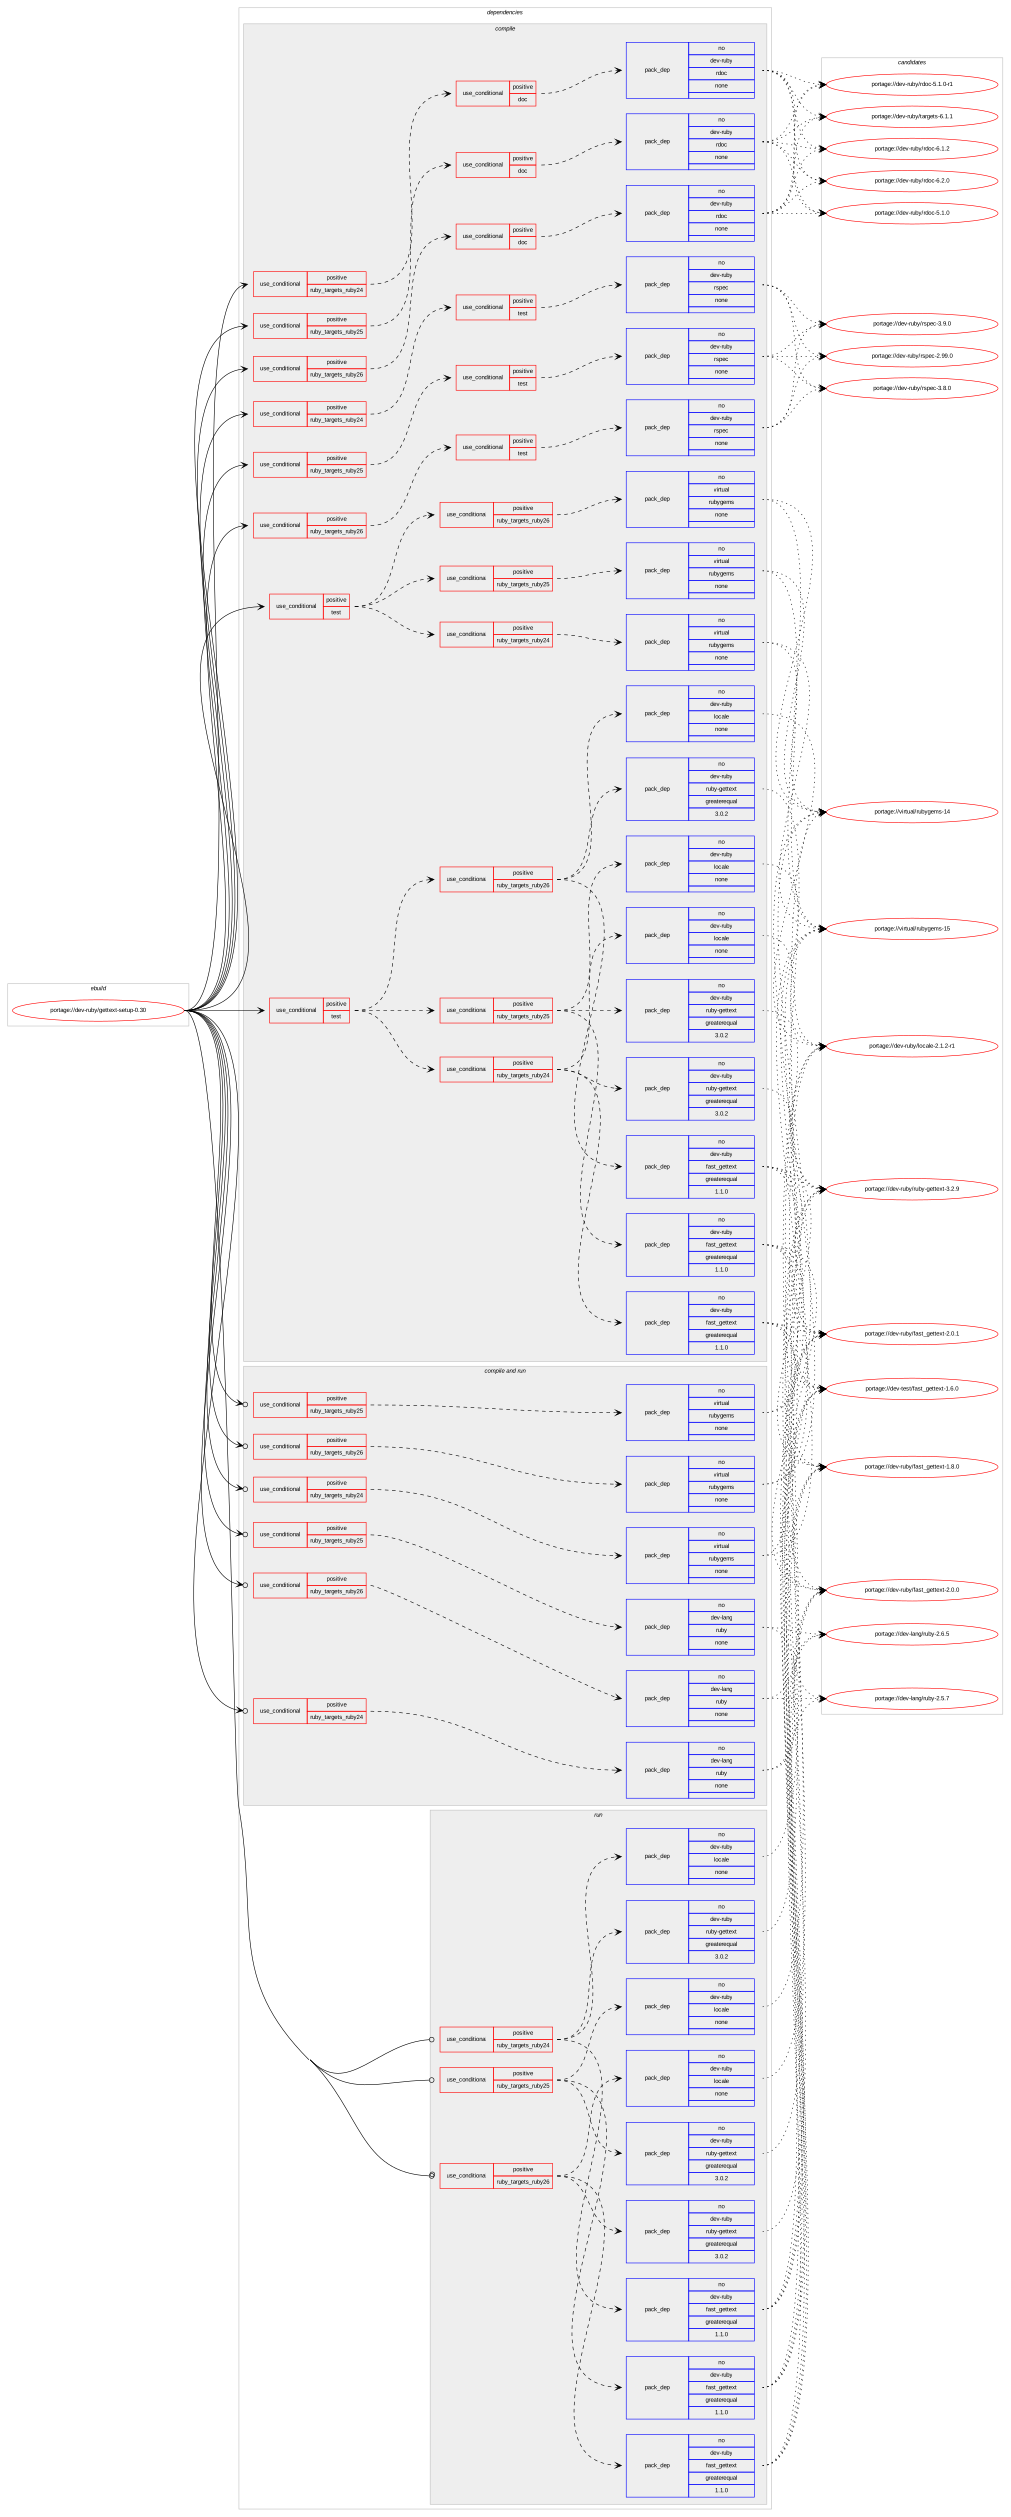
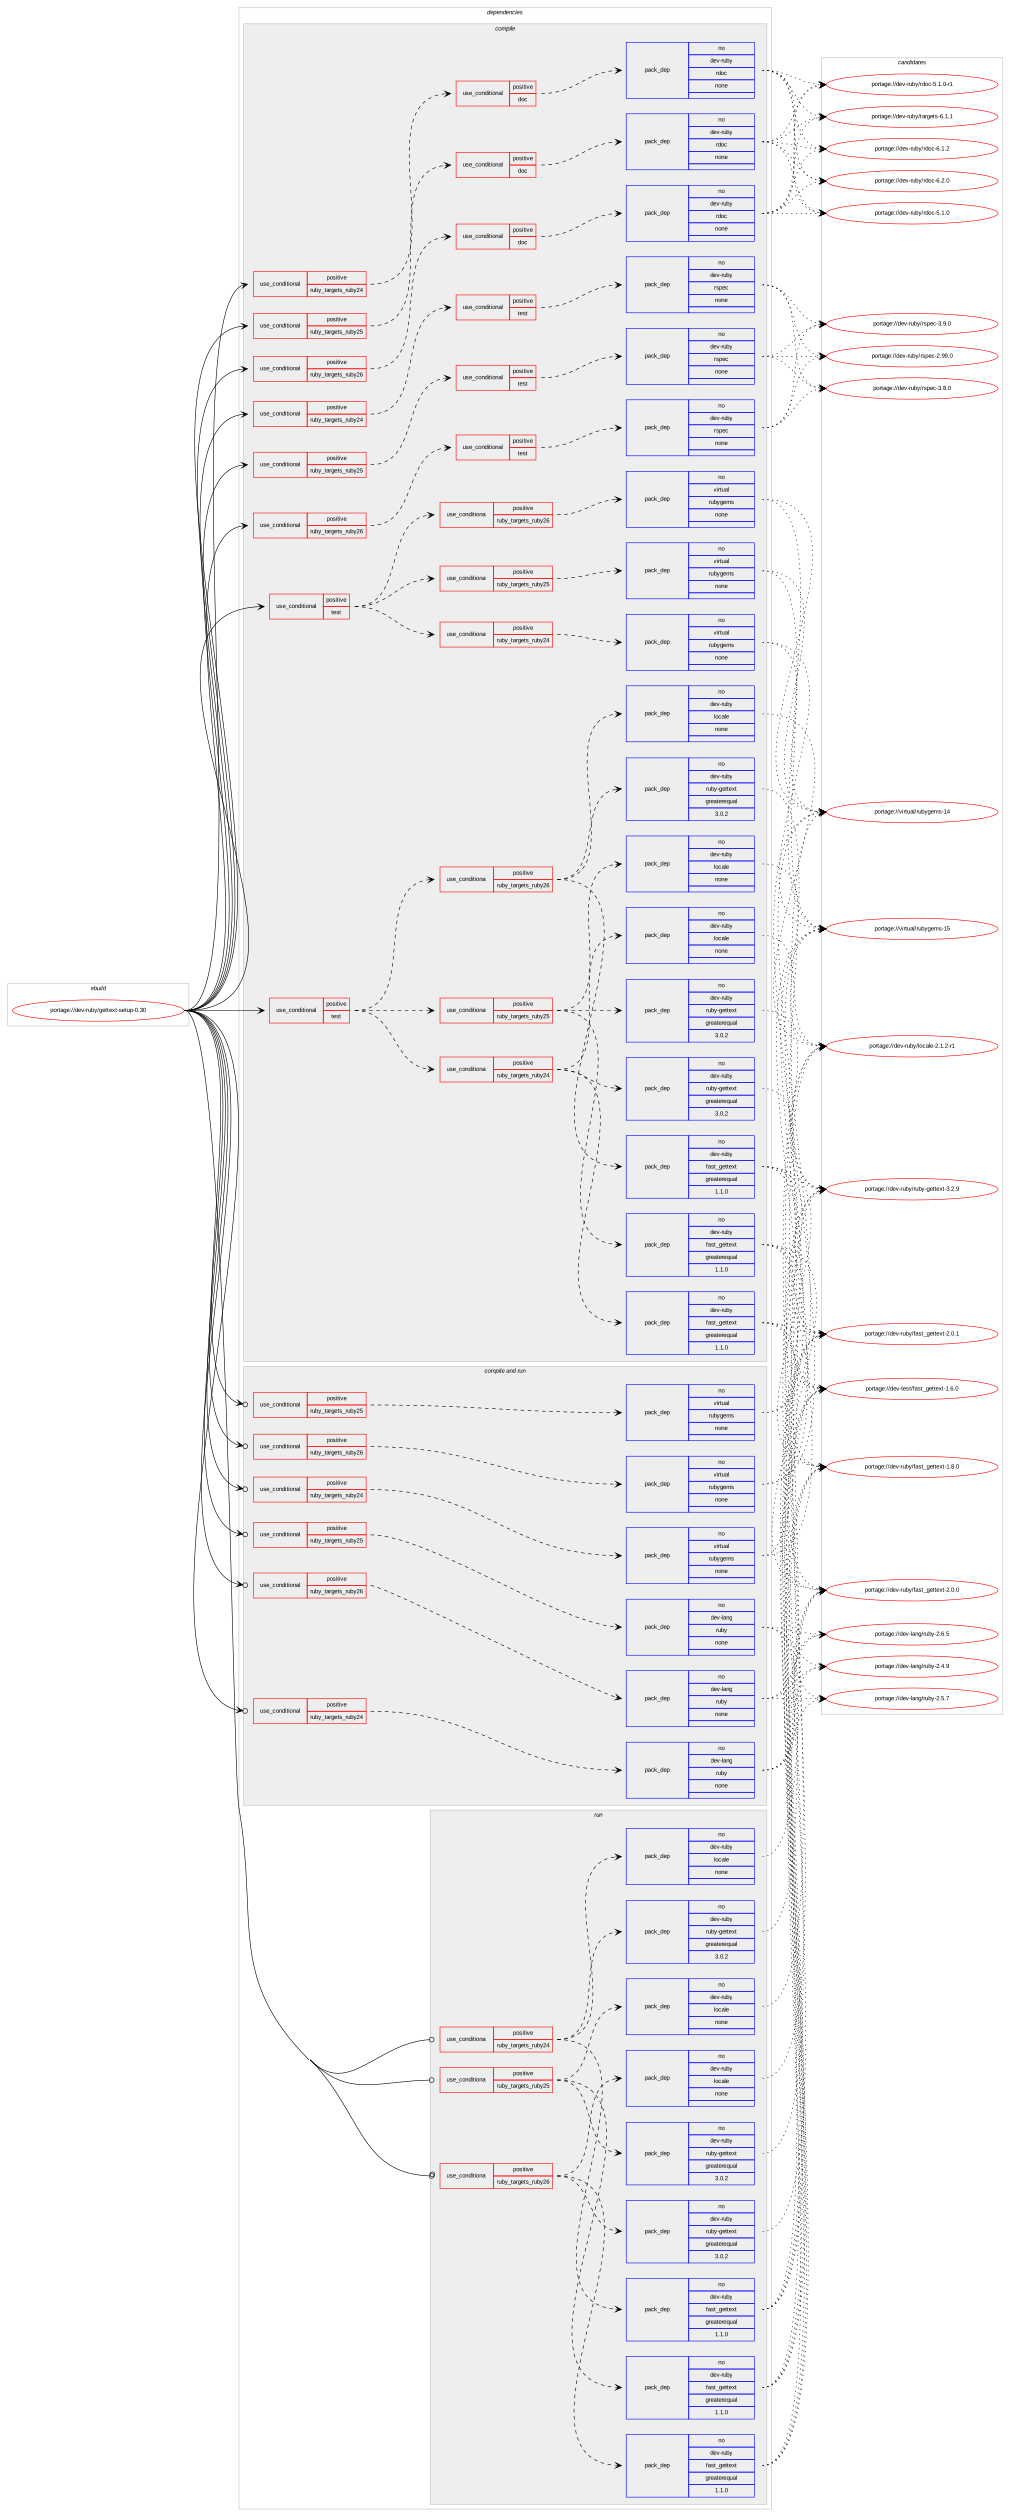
none -> (912, 1667)
